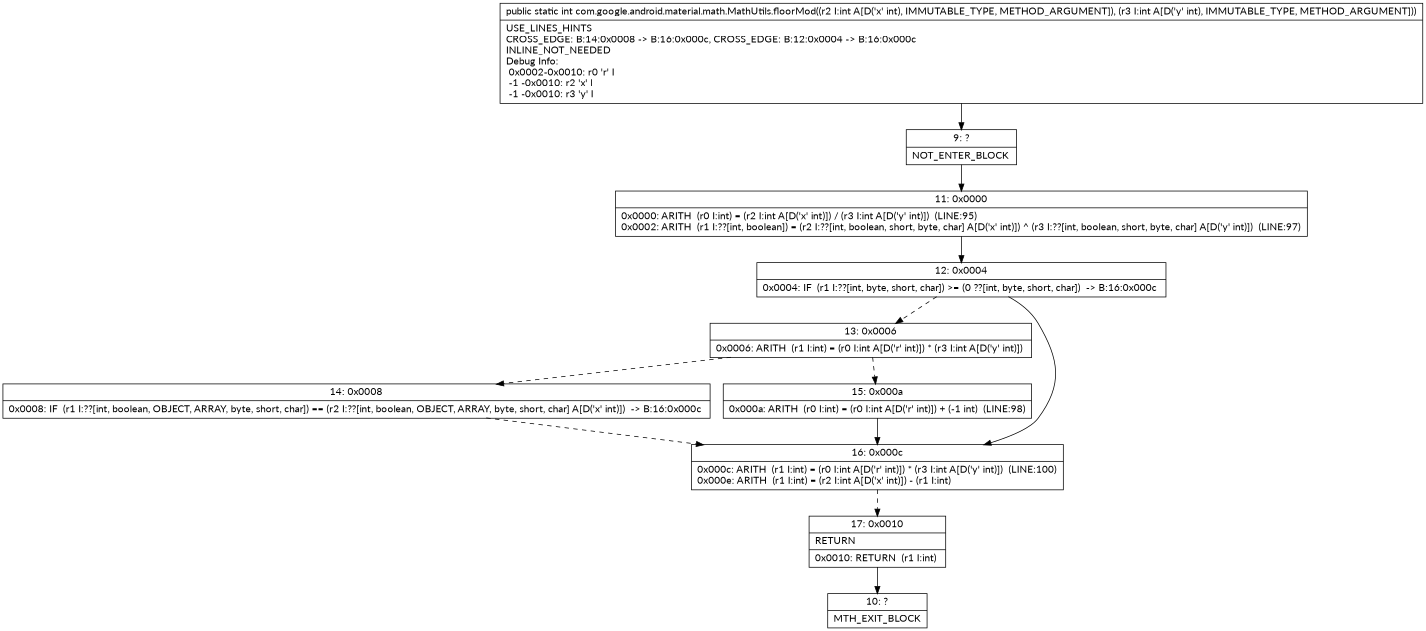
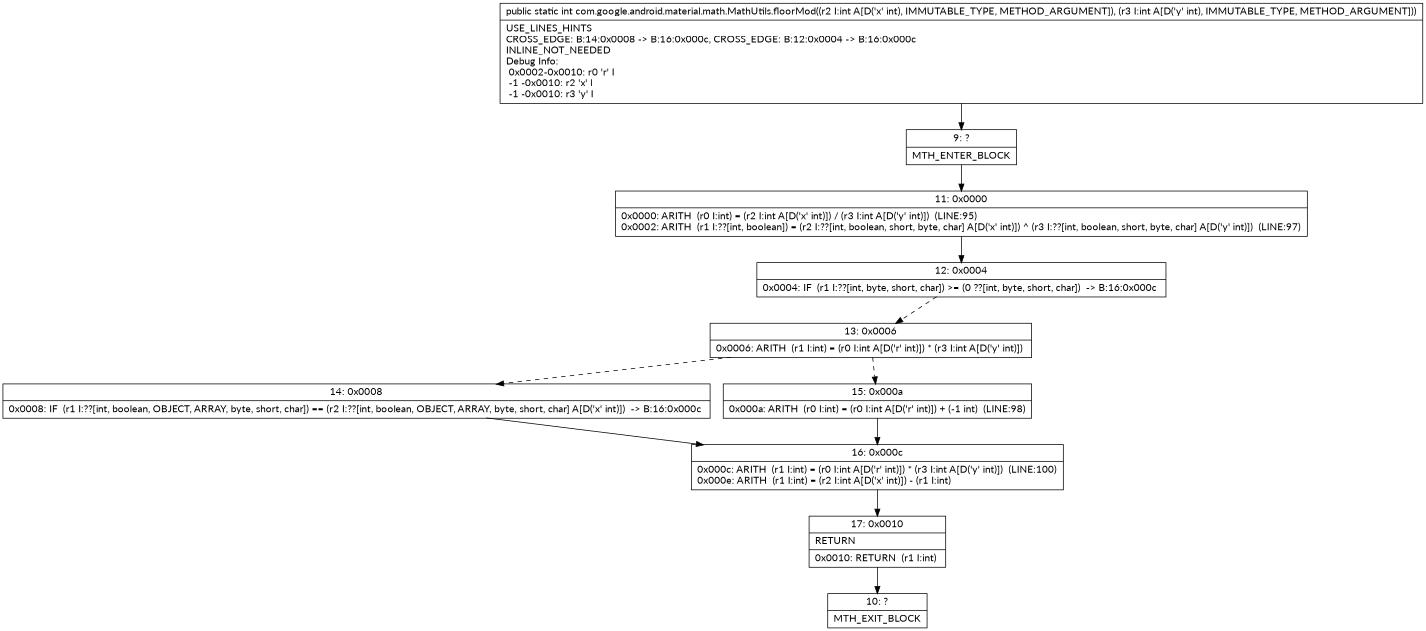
(961, 156) -> (961, 156)
(1055, 378) -> none
(591, 431) -> (591, 431)
(877, 499) -> (877, 499)
